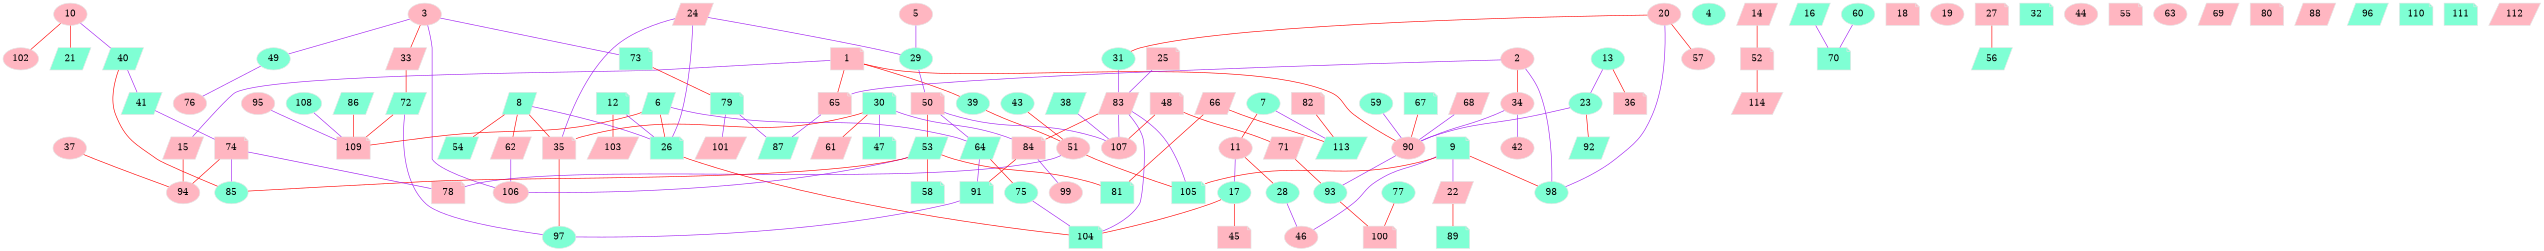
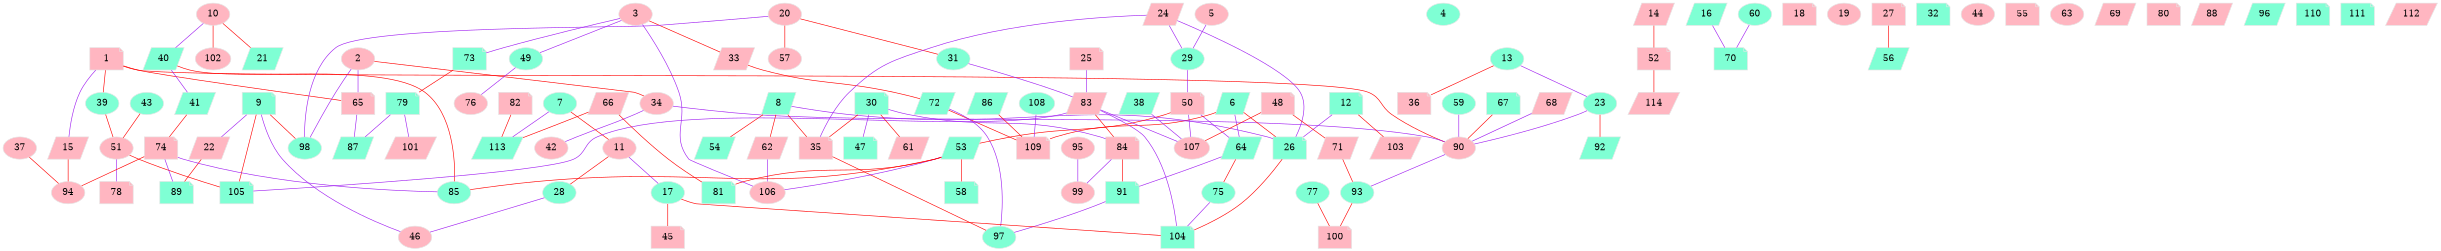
(185, 125) -> (178, 126)
(304, 125) -> (1078, 170)
(340, 170) -> (167, 165)
